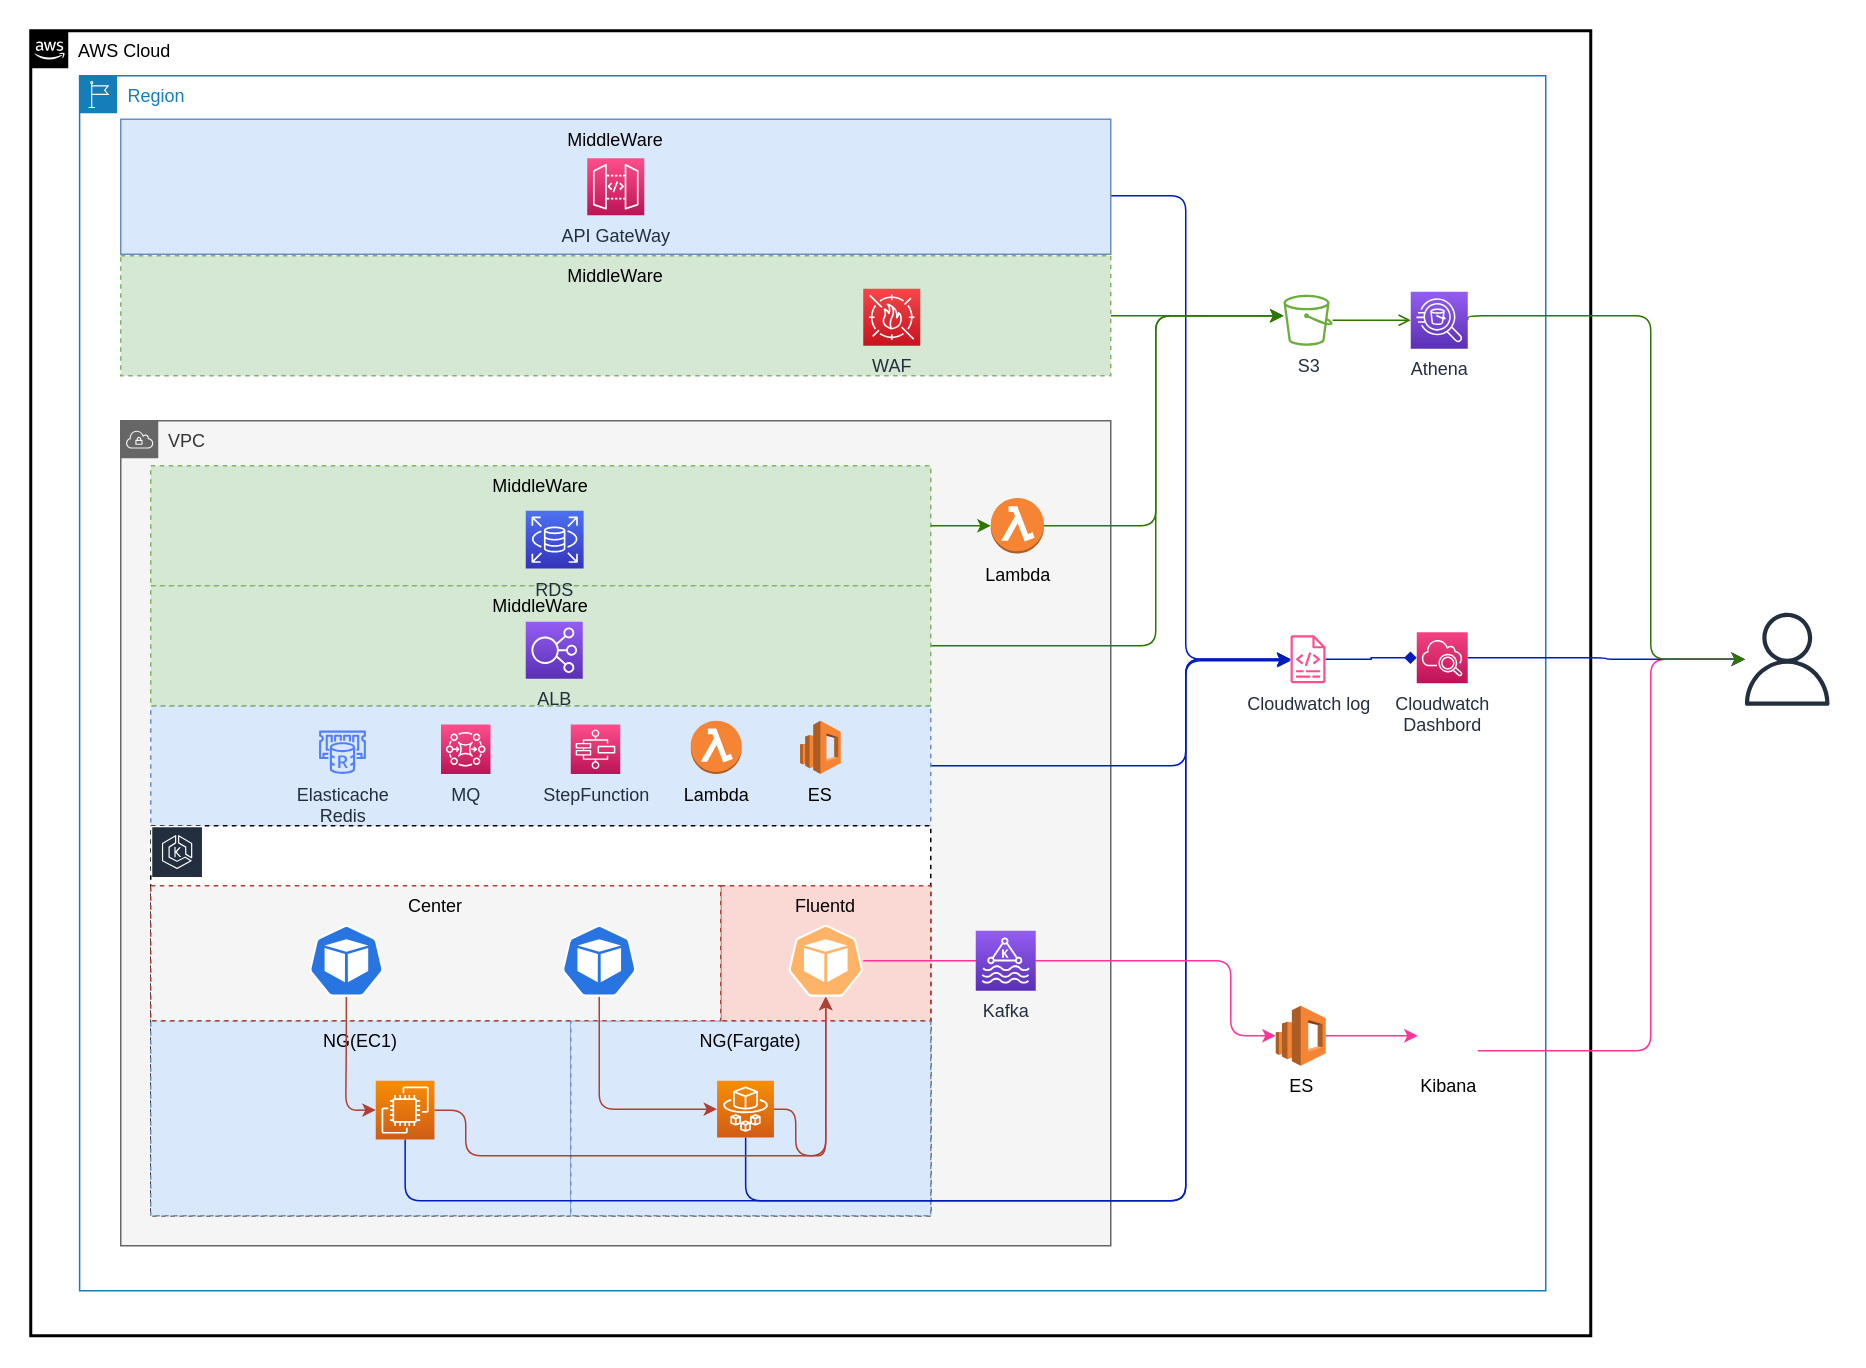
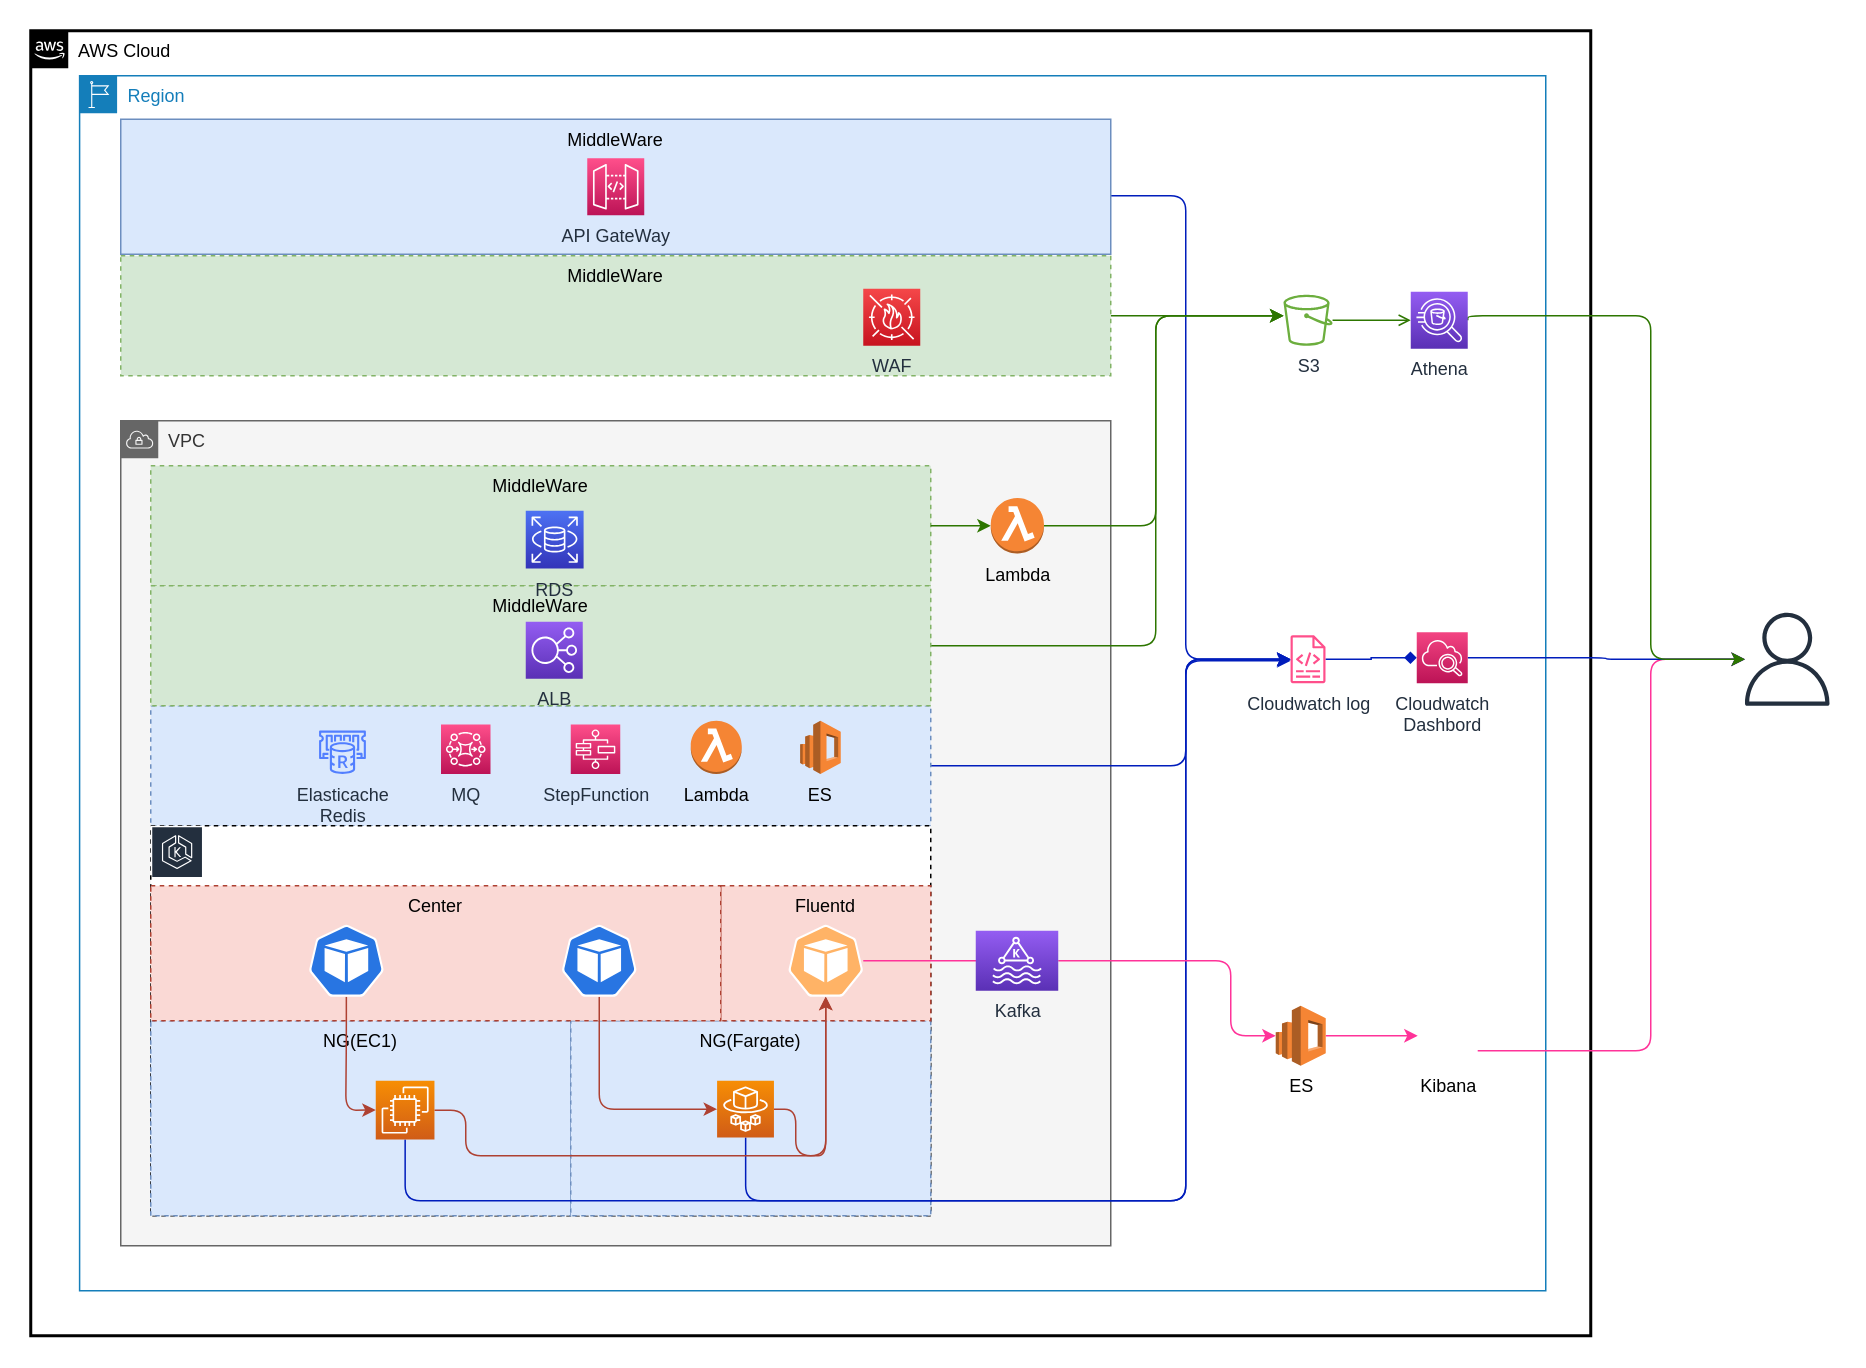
(436, 953) -> (436, 953)
(1006, 961) -> (1017, 961)
